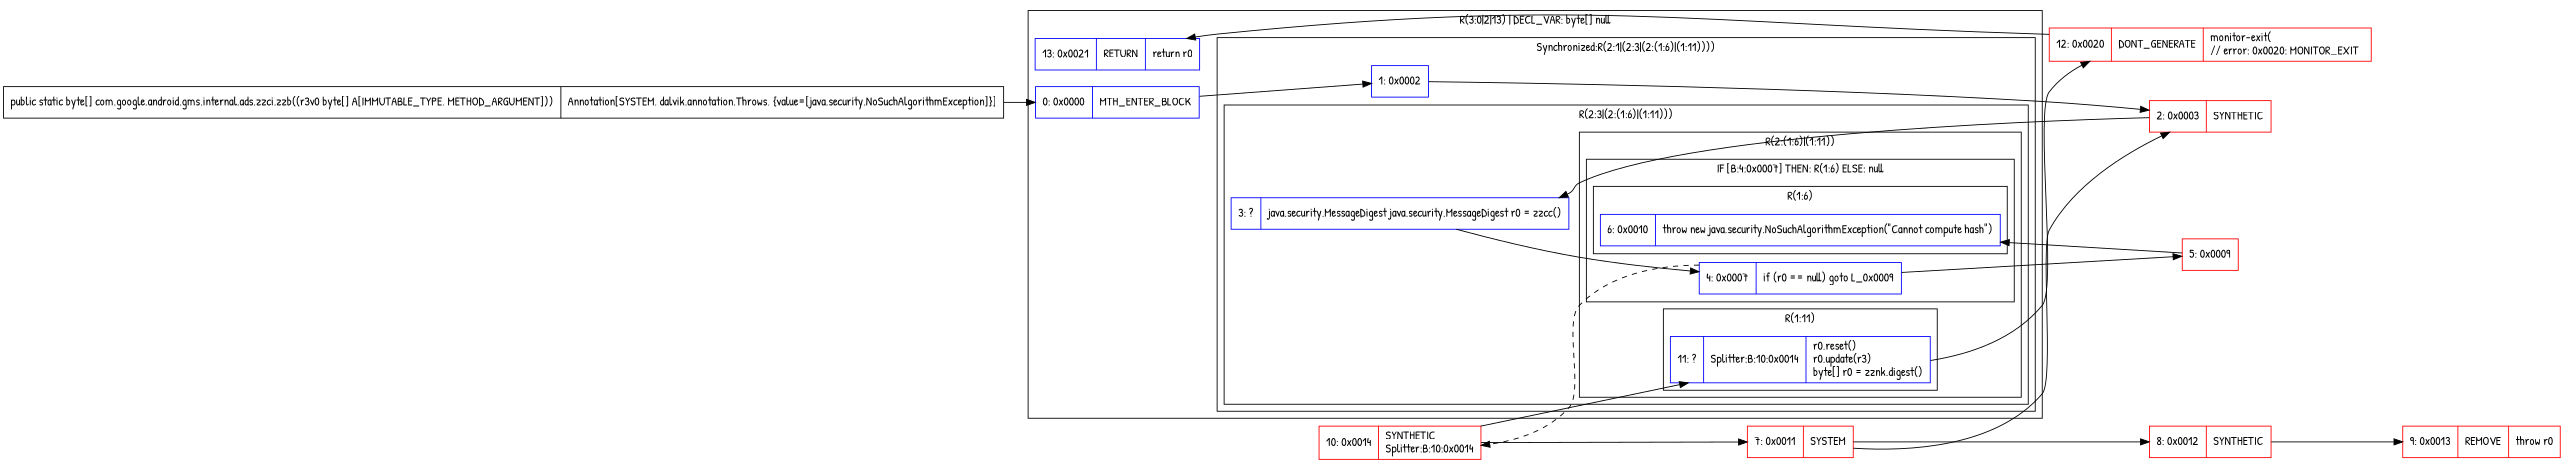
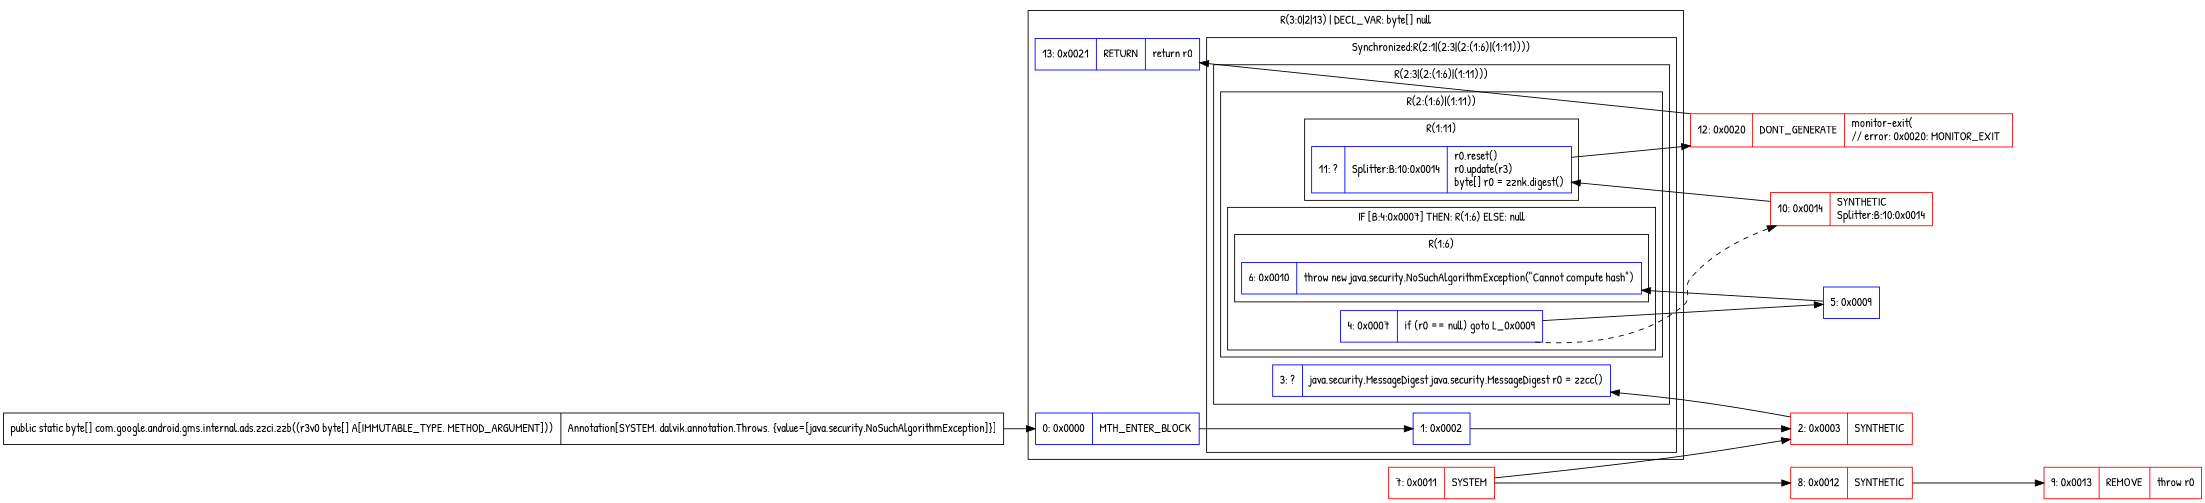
(2210, 255) -> (1852, 303)
(1572, 256) -> none
(1610, 442) -> none
